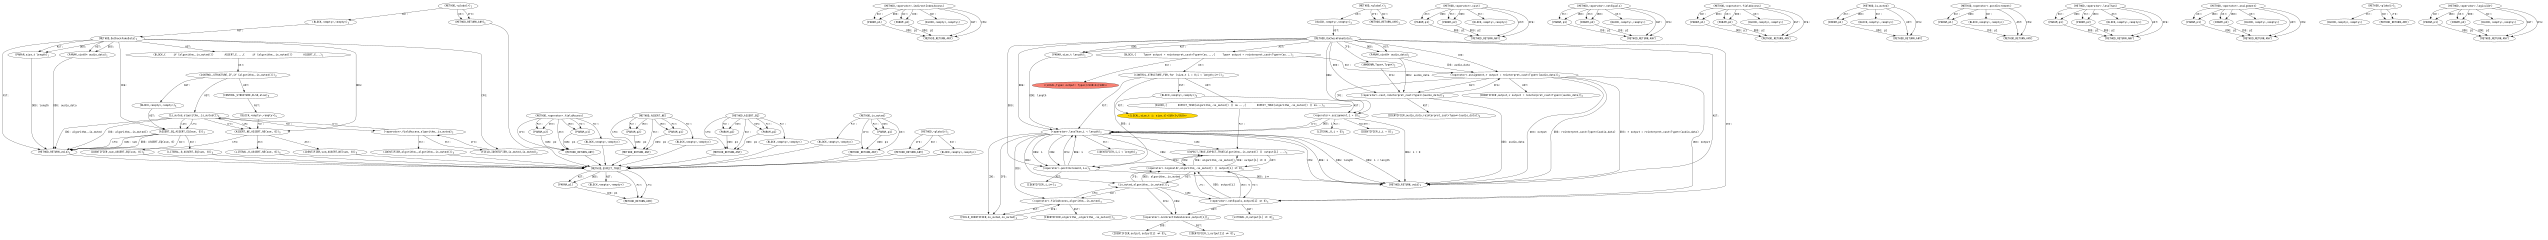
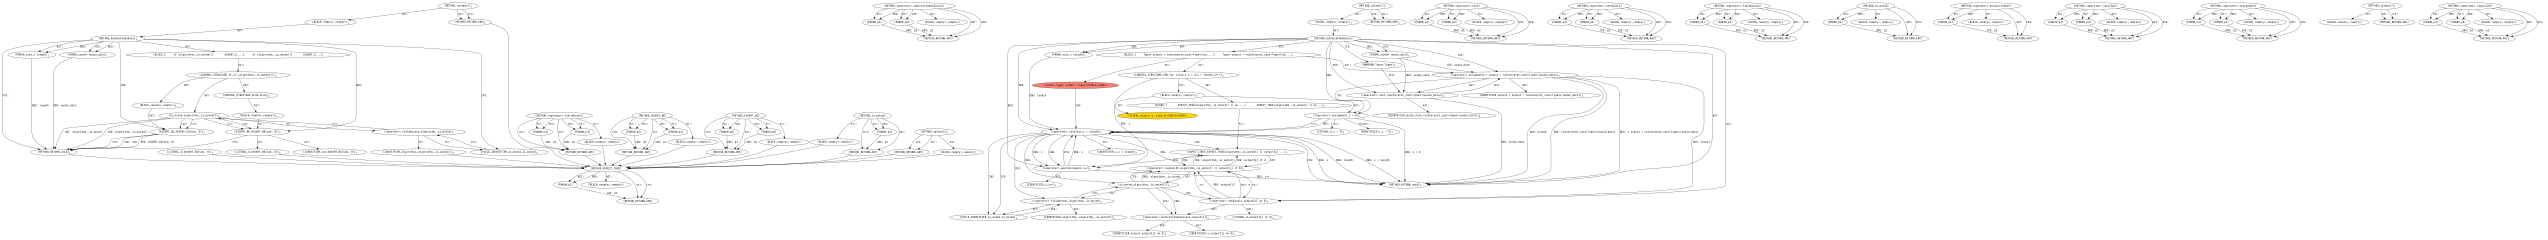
(1107, 97) -> (1076, 108)
(188, 141) -> none
(117, 152) -> none
(469, 162) -> none
